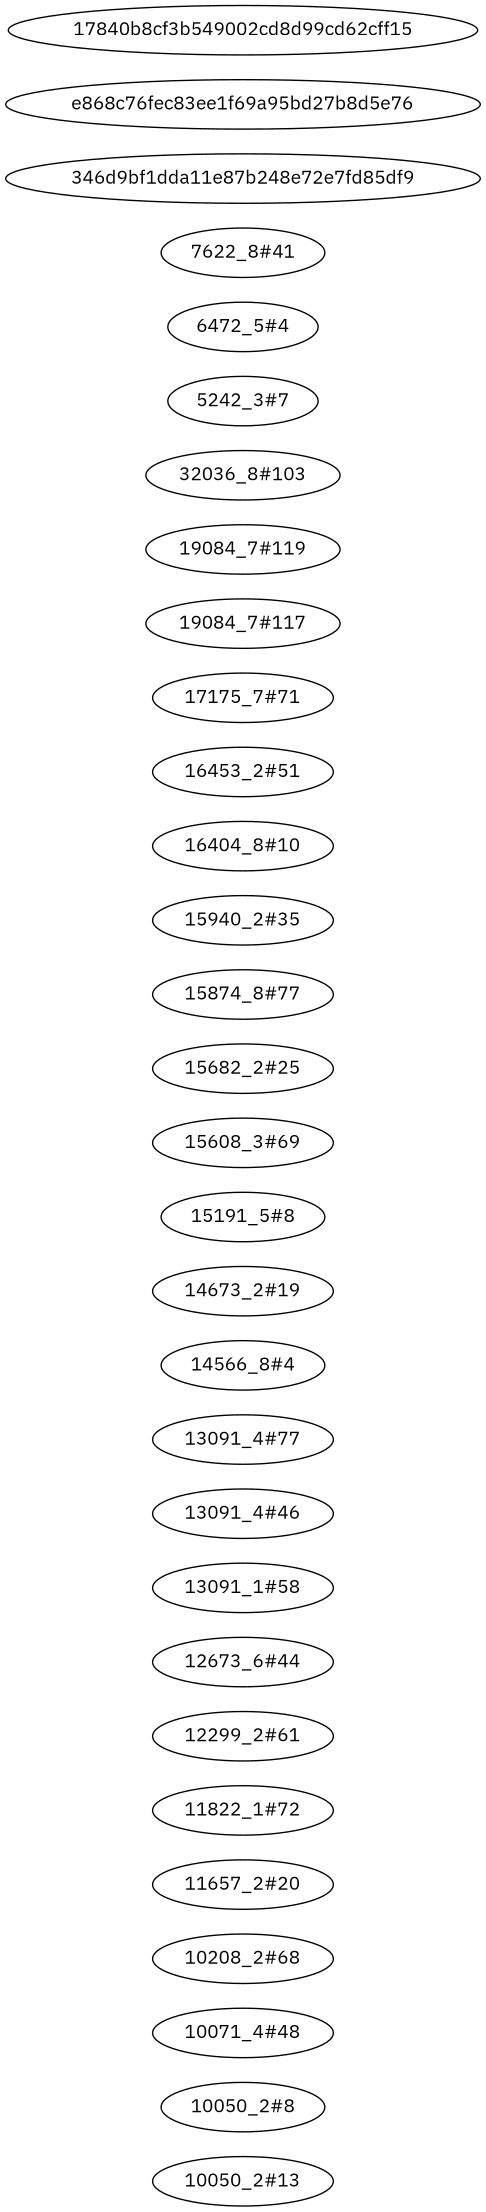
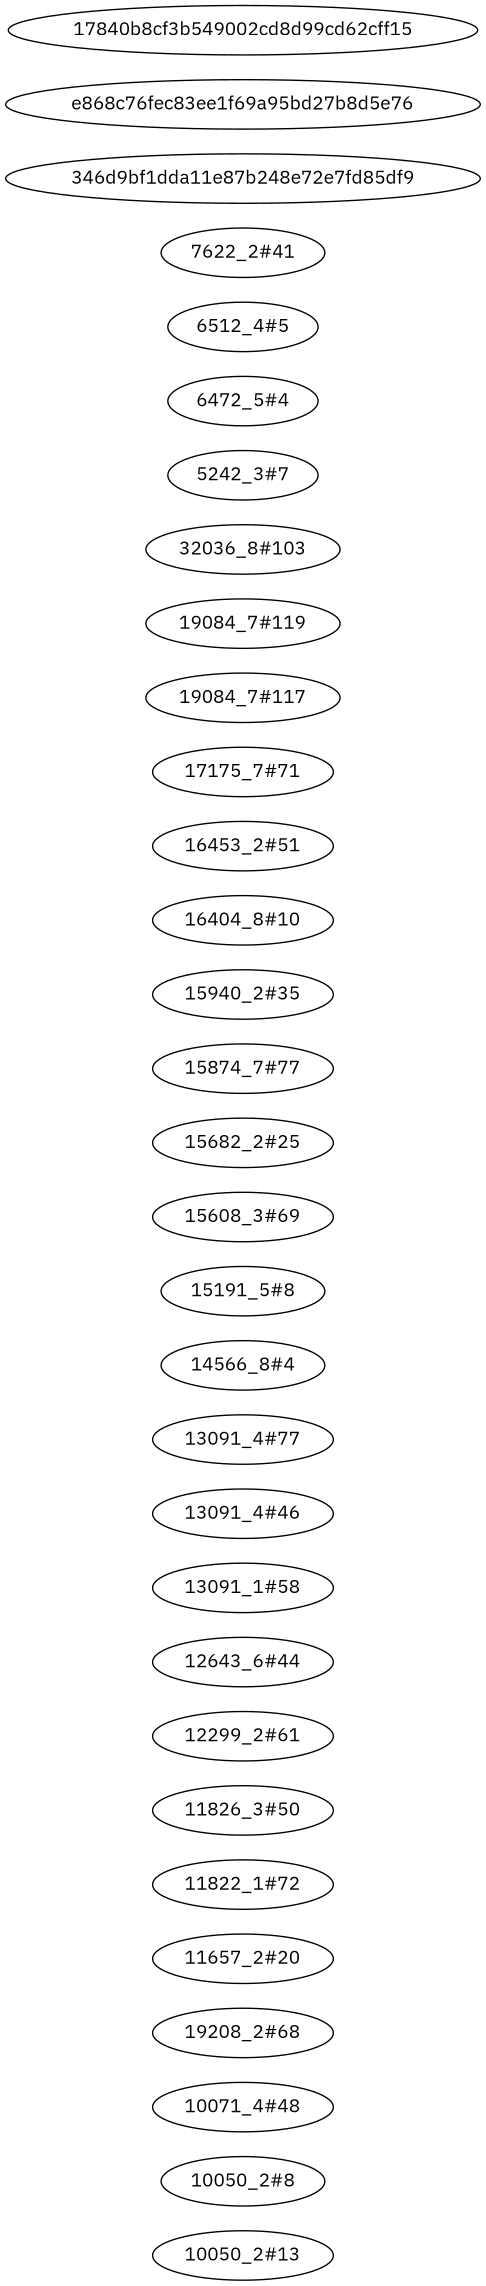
(243, 253) -> (243, 253)
none -> (243, 327)
(243, 994) -> (243, 1069)
(243, 1291) -> none
(243, 1662) -> (243, 1662)
none -> (243, 1810)
(243, 1959) -> (243, 2033)
